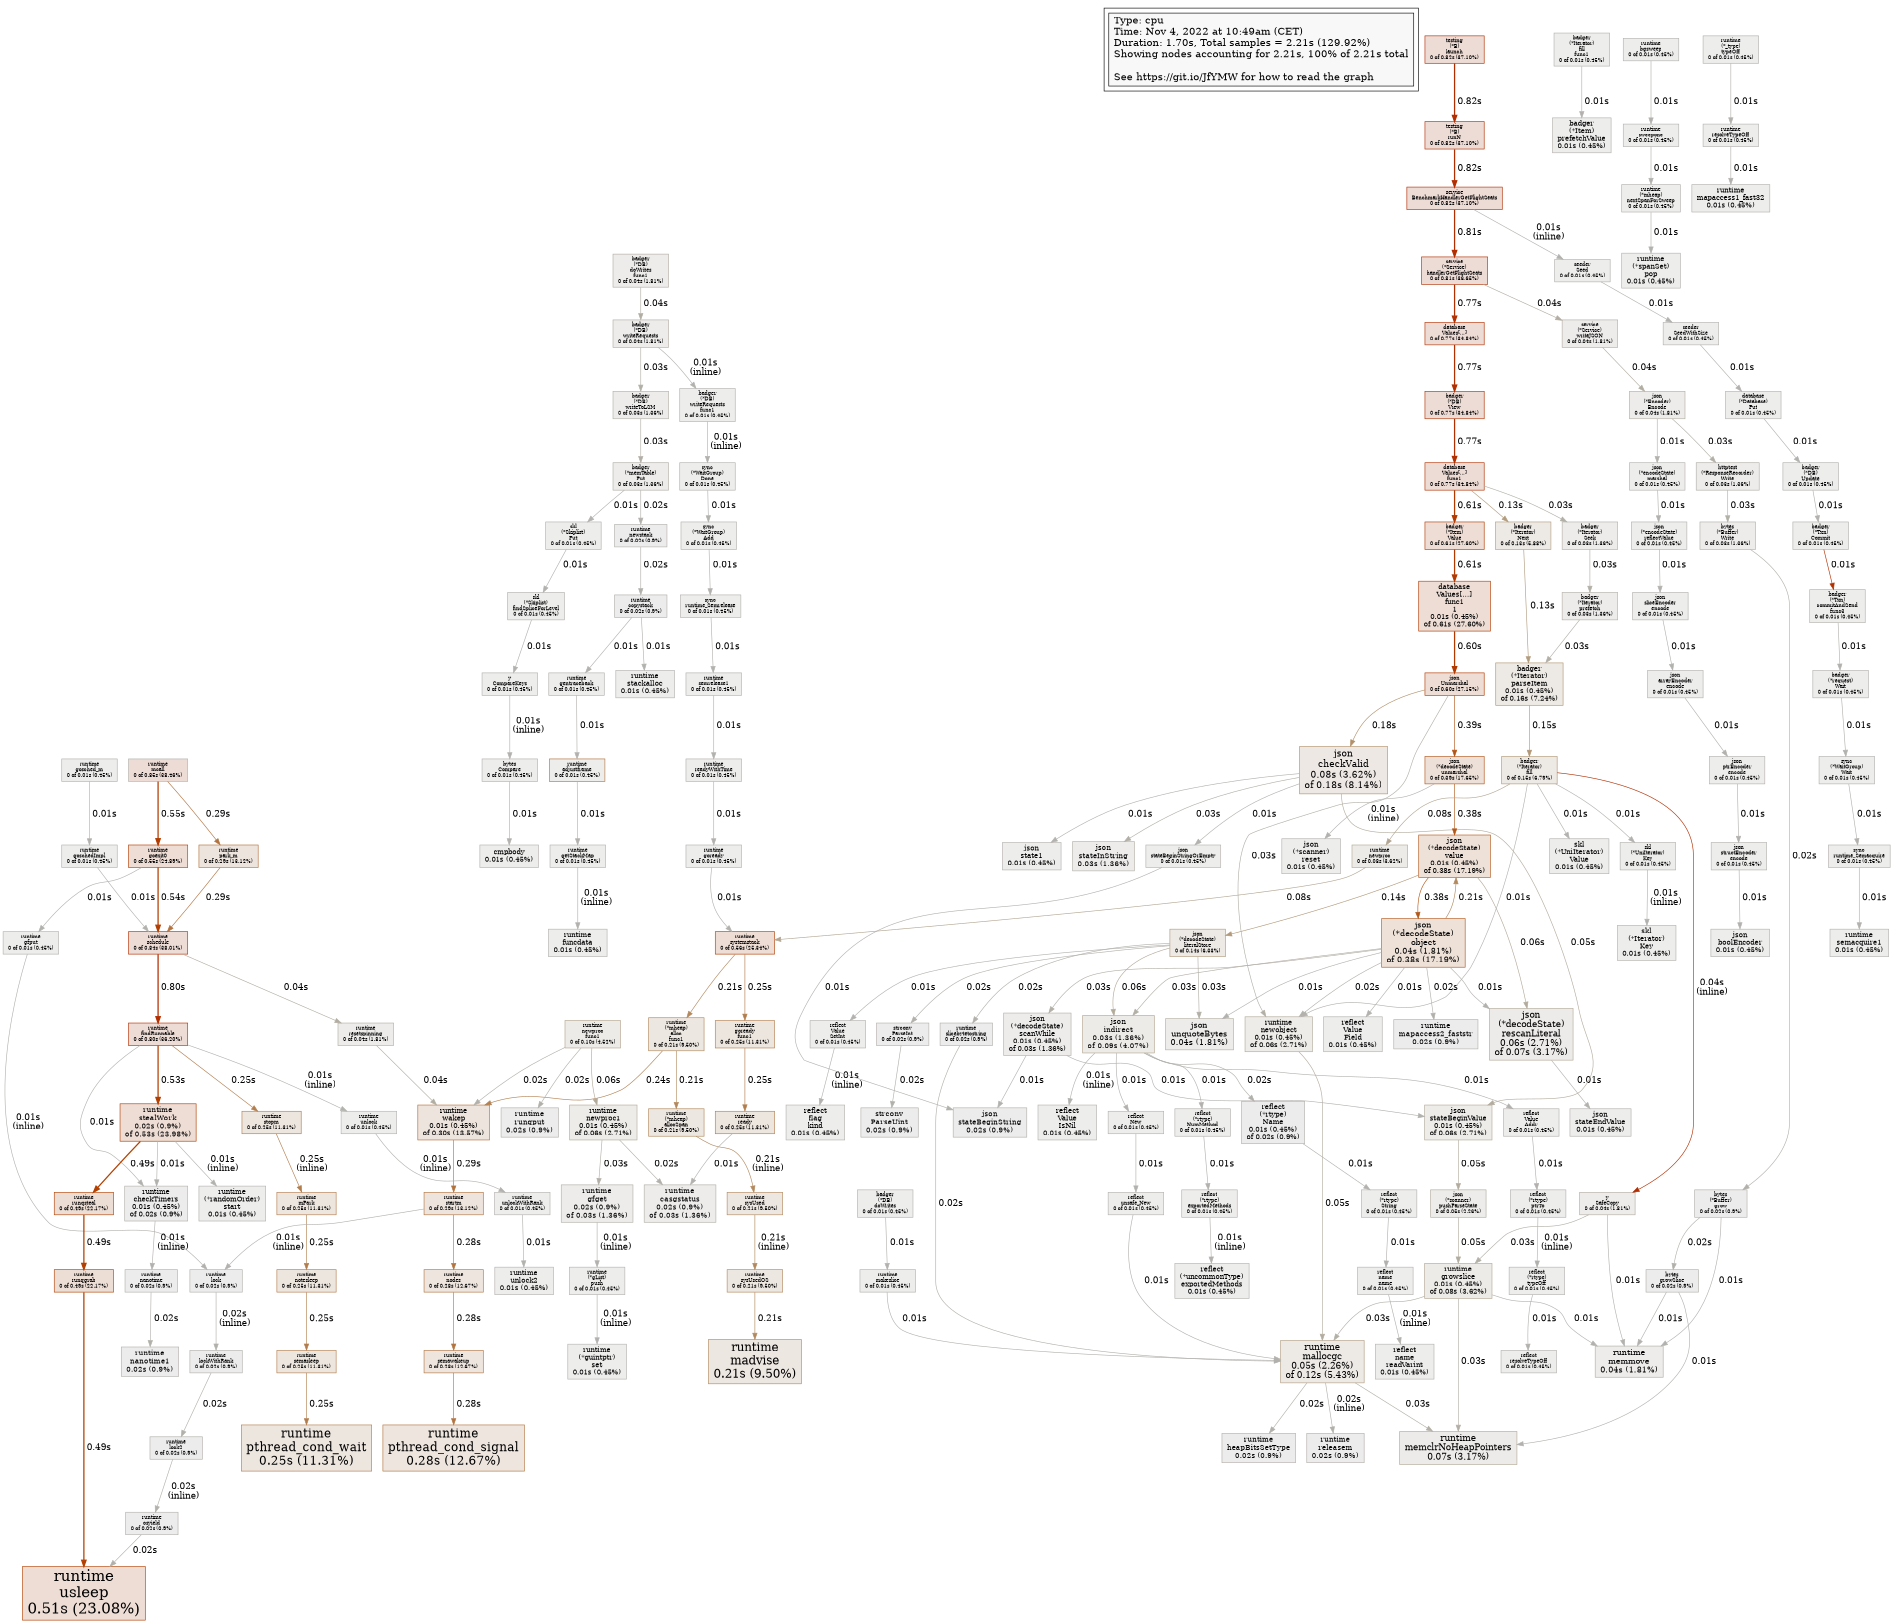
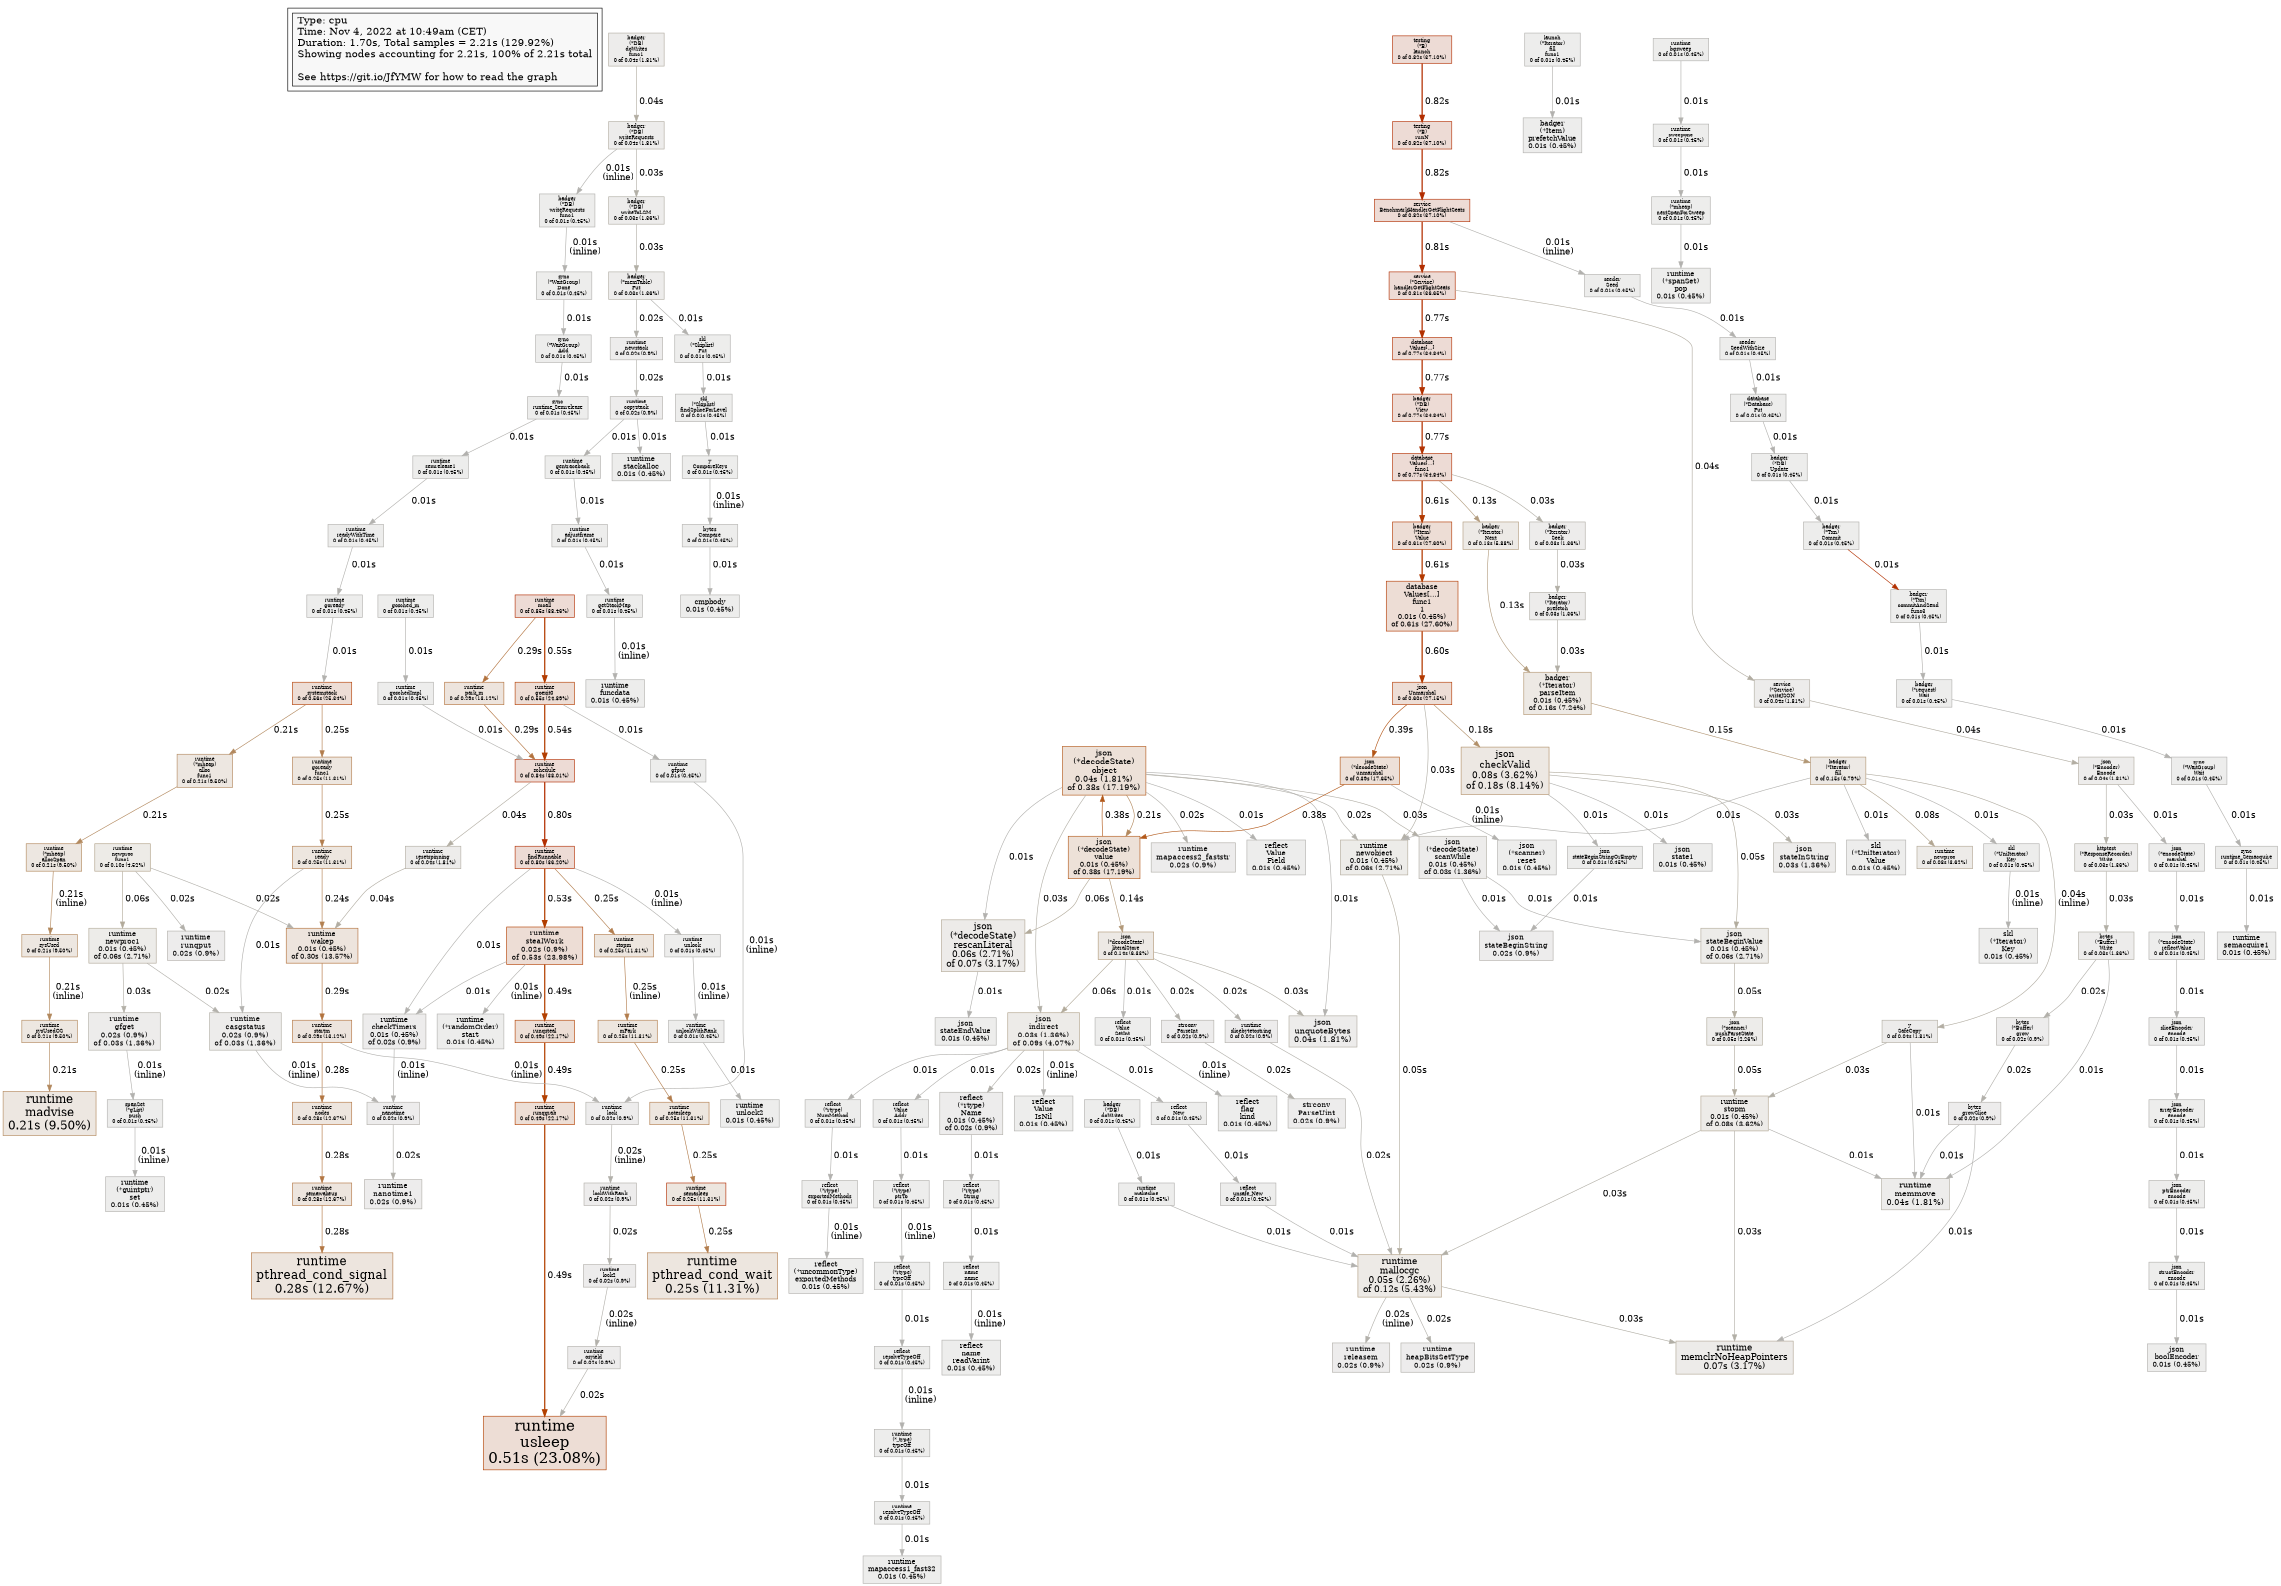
(1582, 50) -> (1552, 50)
(158, 770) -> (545, 606)
(577, 770) -> (580, 536)
(1075, 913) -> none
(1693, 948) -> (2052, 865)
none -> (308, 1087)
(585, 1100) -> (322, 895)
(597, 1281) -> (135, 1113)
(1458, 1281) -> (1735, 1113)
(1710, 1288) -> (2058, 1085)
(307, 1362) -> (696, 1194)
none -> (902, 1396)
